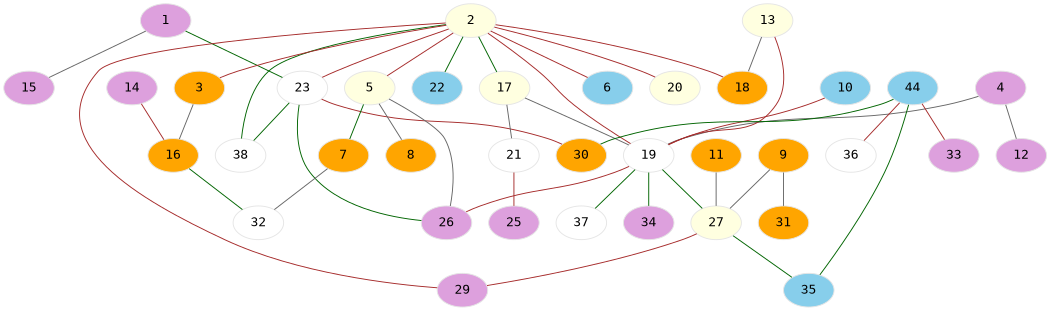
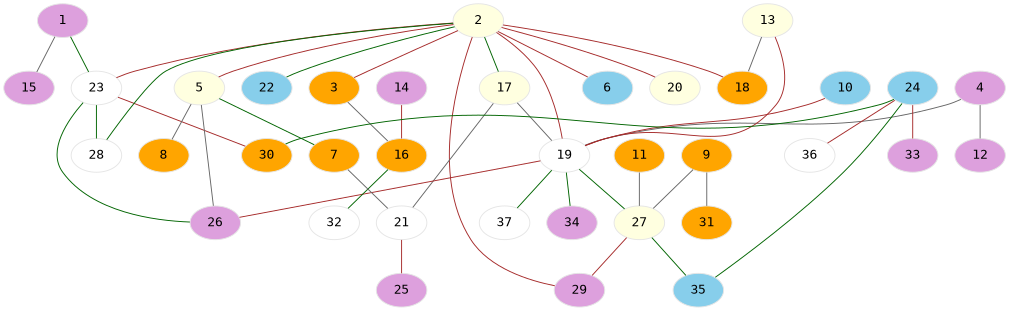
(913, 88) -> (913, 88)
(241, 155) -> (96, 155)
(301, 189) -> (364, 185)
